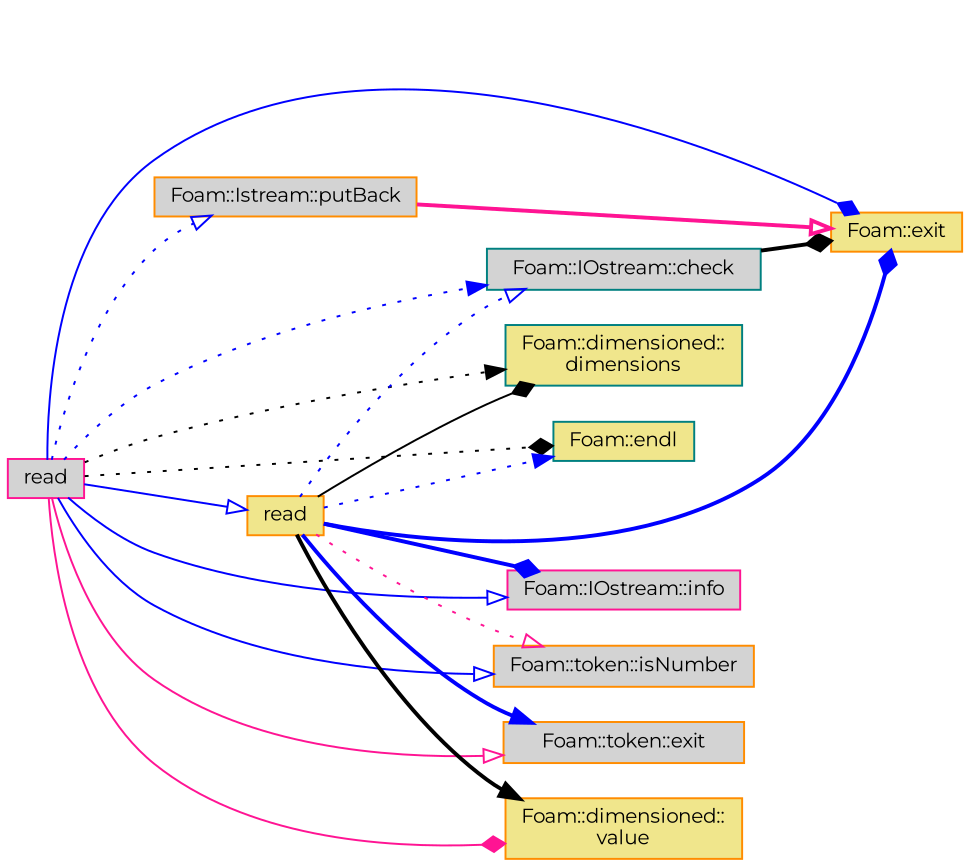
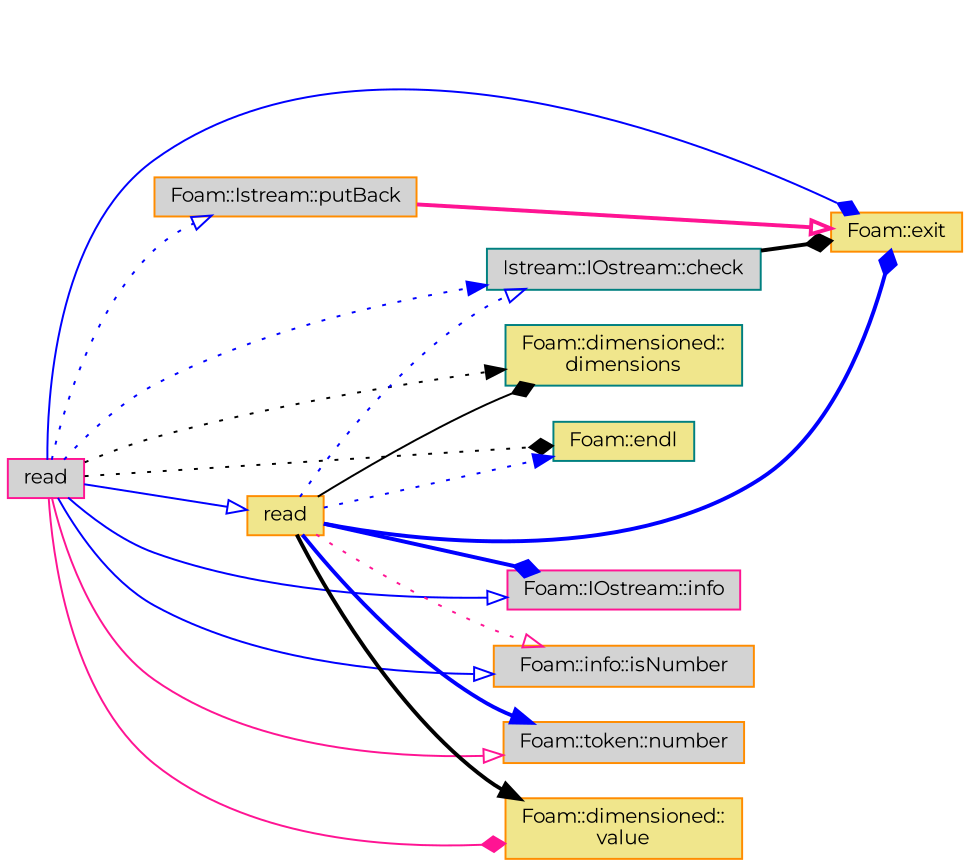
(624, 269) -> (624, 269)
(624, 666) -> (624, 666)
(624, 743) -> (624, 743)
